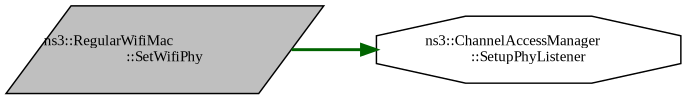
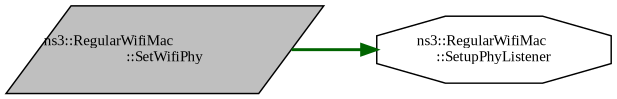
(529, 50) -> (494, 50)
